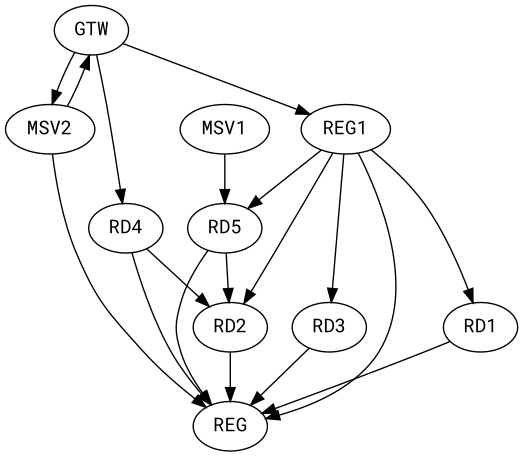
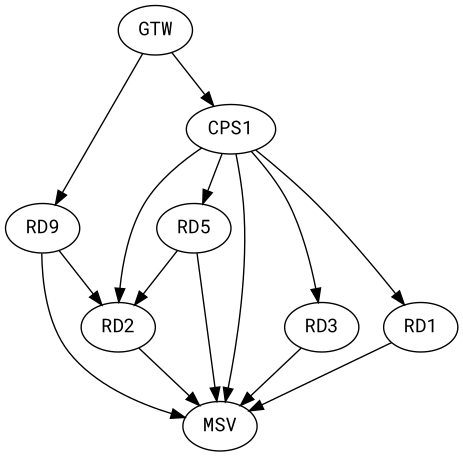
(50, 129) -> none
(225, 129) -> none
(346, 129) -> (231, 129)
(126, 228) -> (43, 228)
(230, 426) -> (220, 426)
